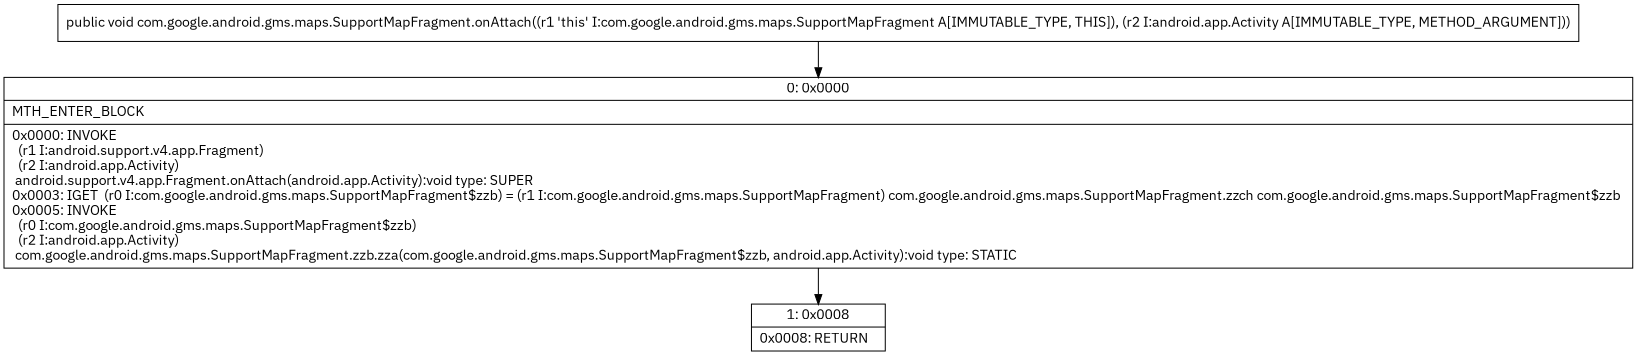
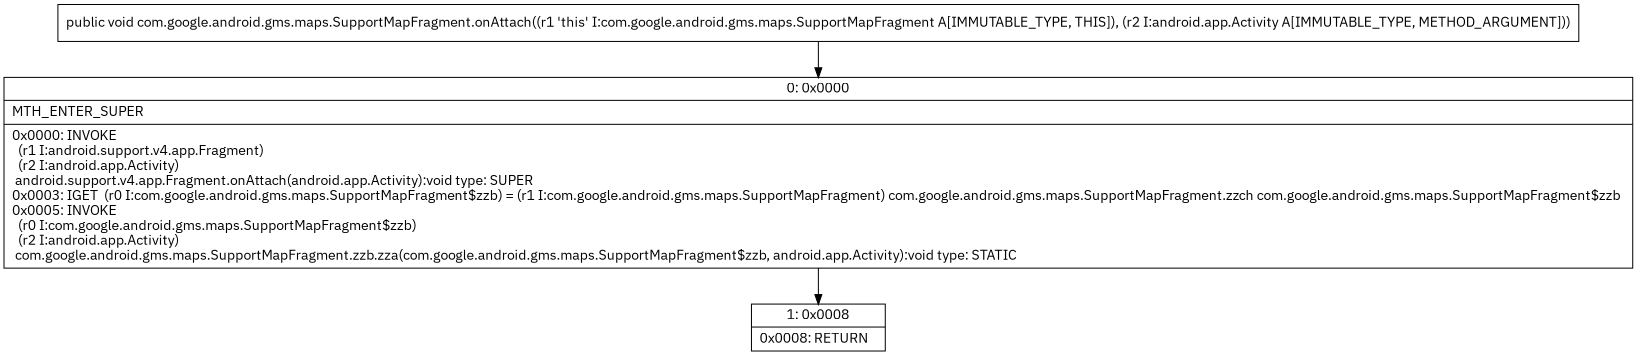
(78, 112) -> (78, 112)
